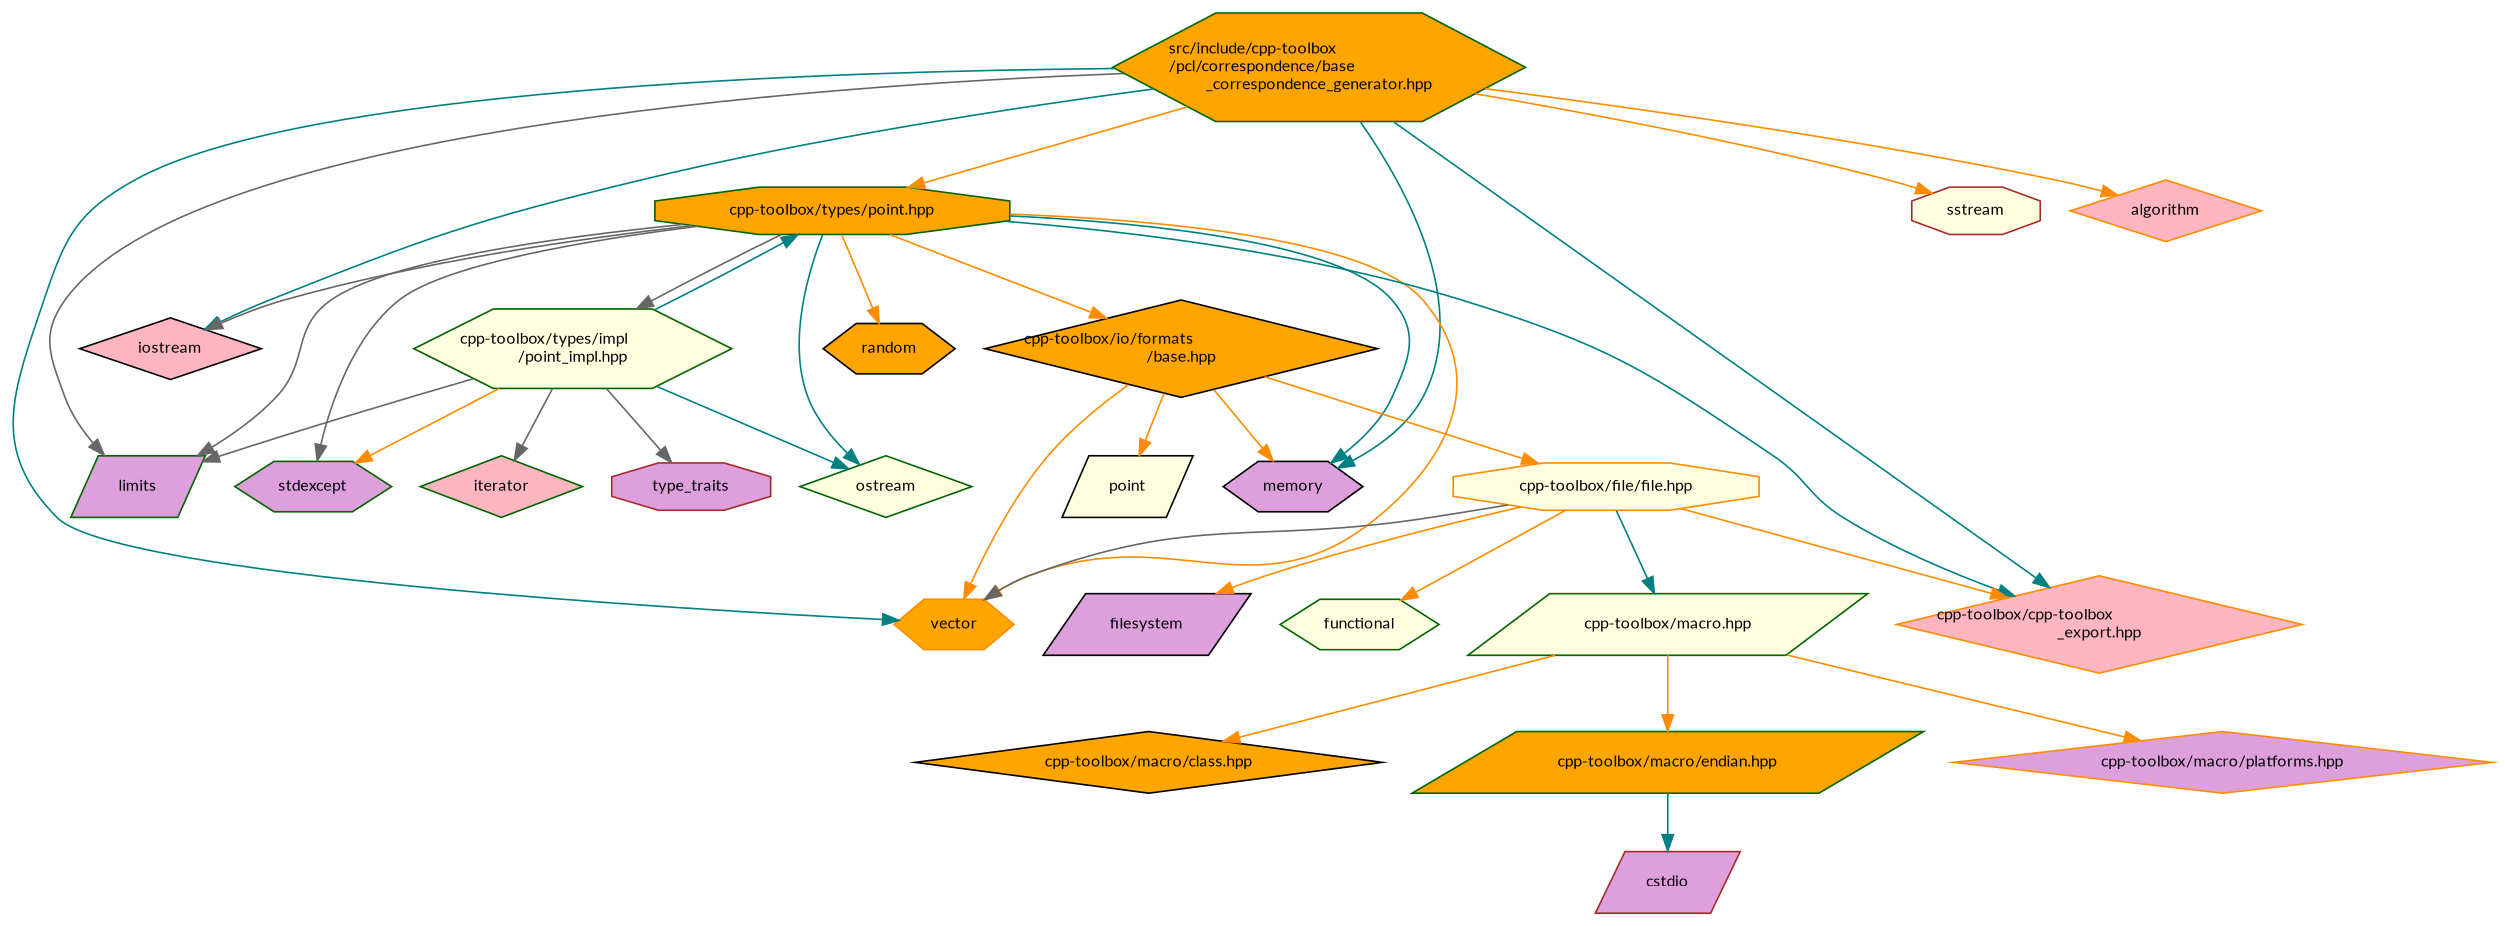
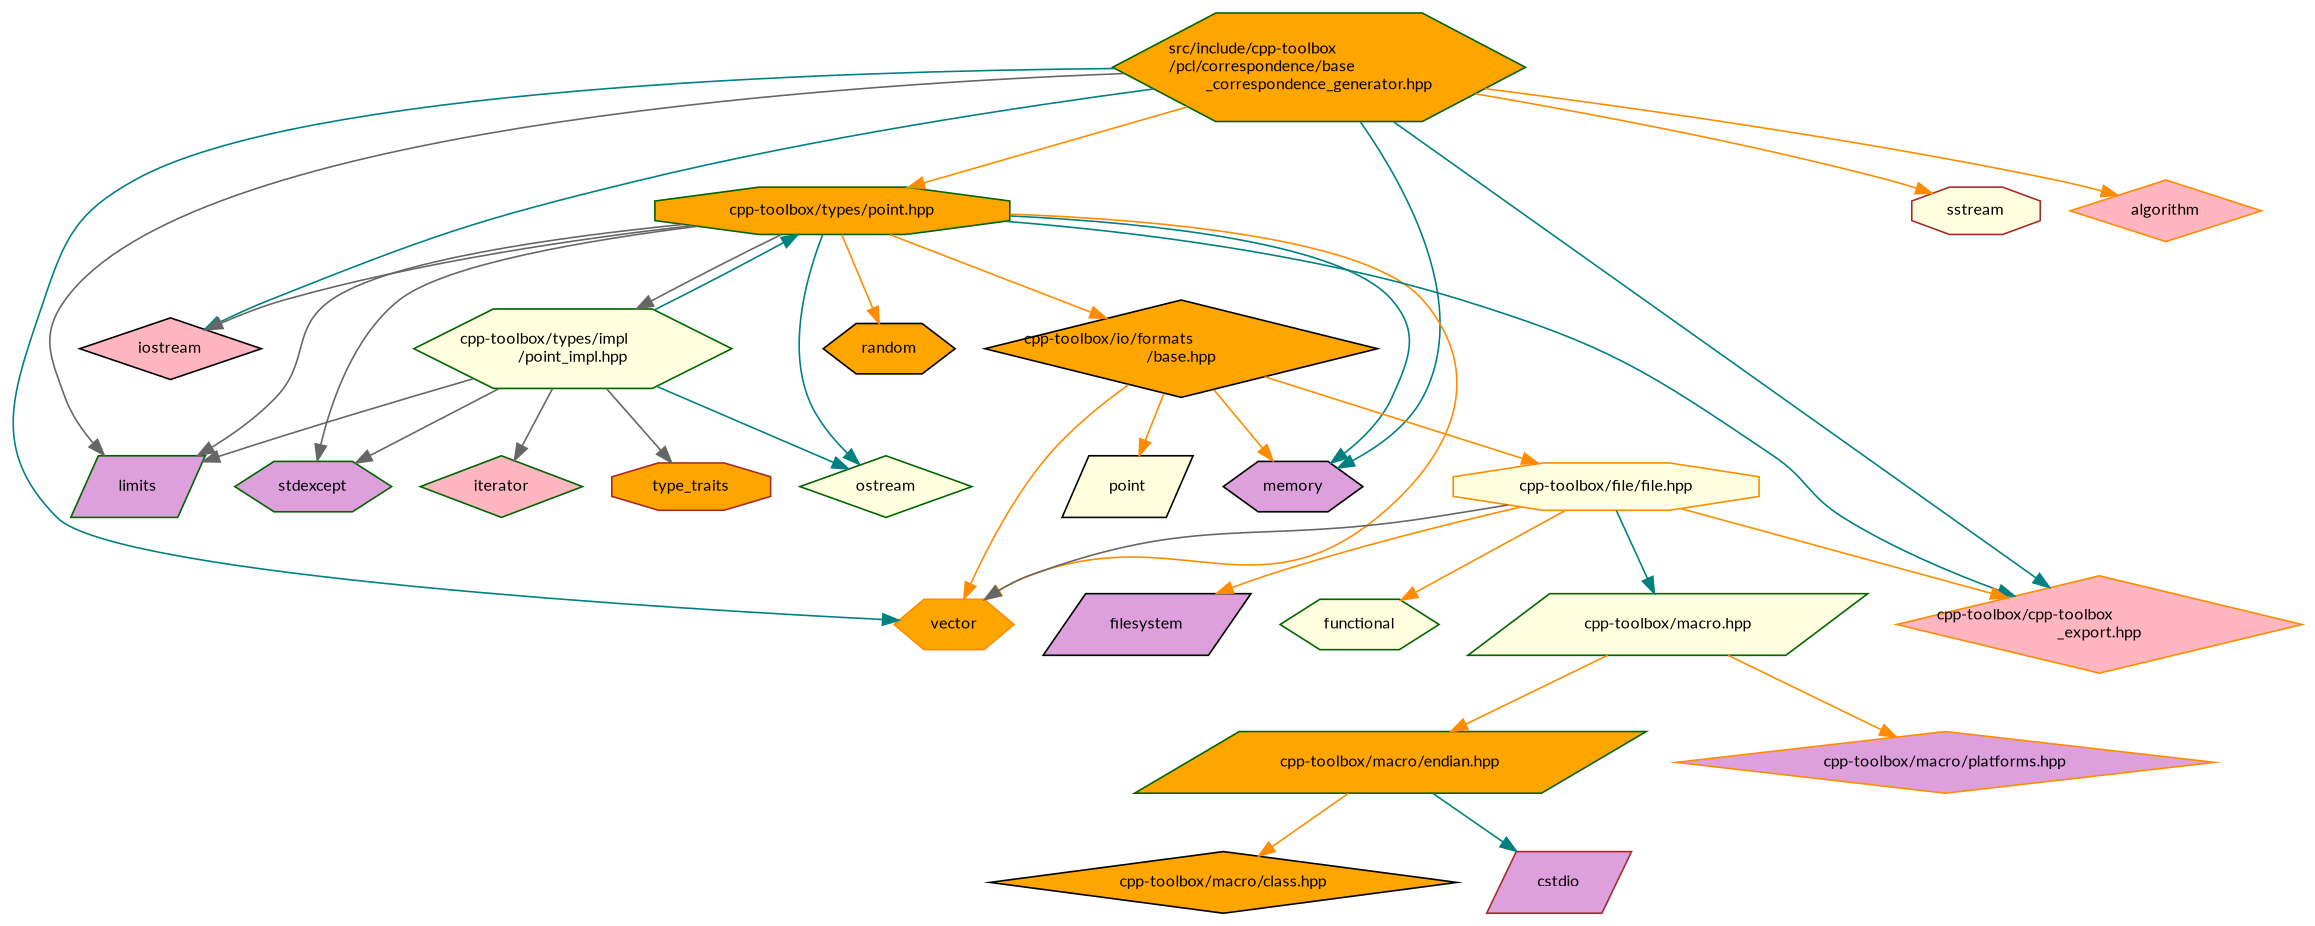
(435, 422) -> (435, 422)
(691, 487) -> (691, 487)
(1397, 696) -> (1310, 820)
